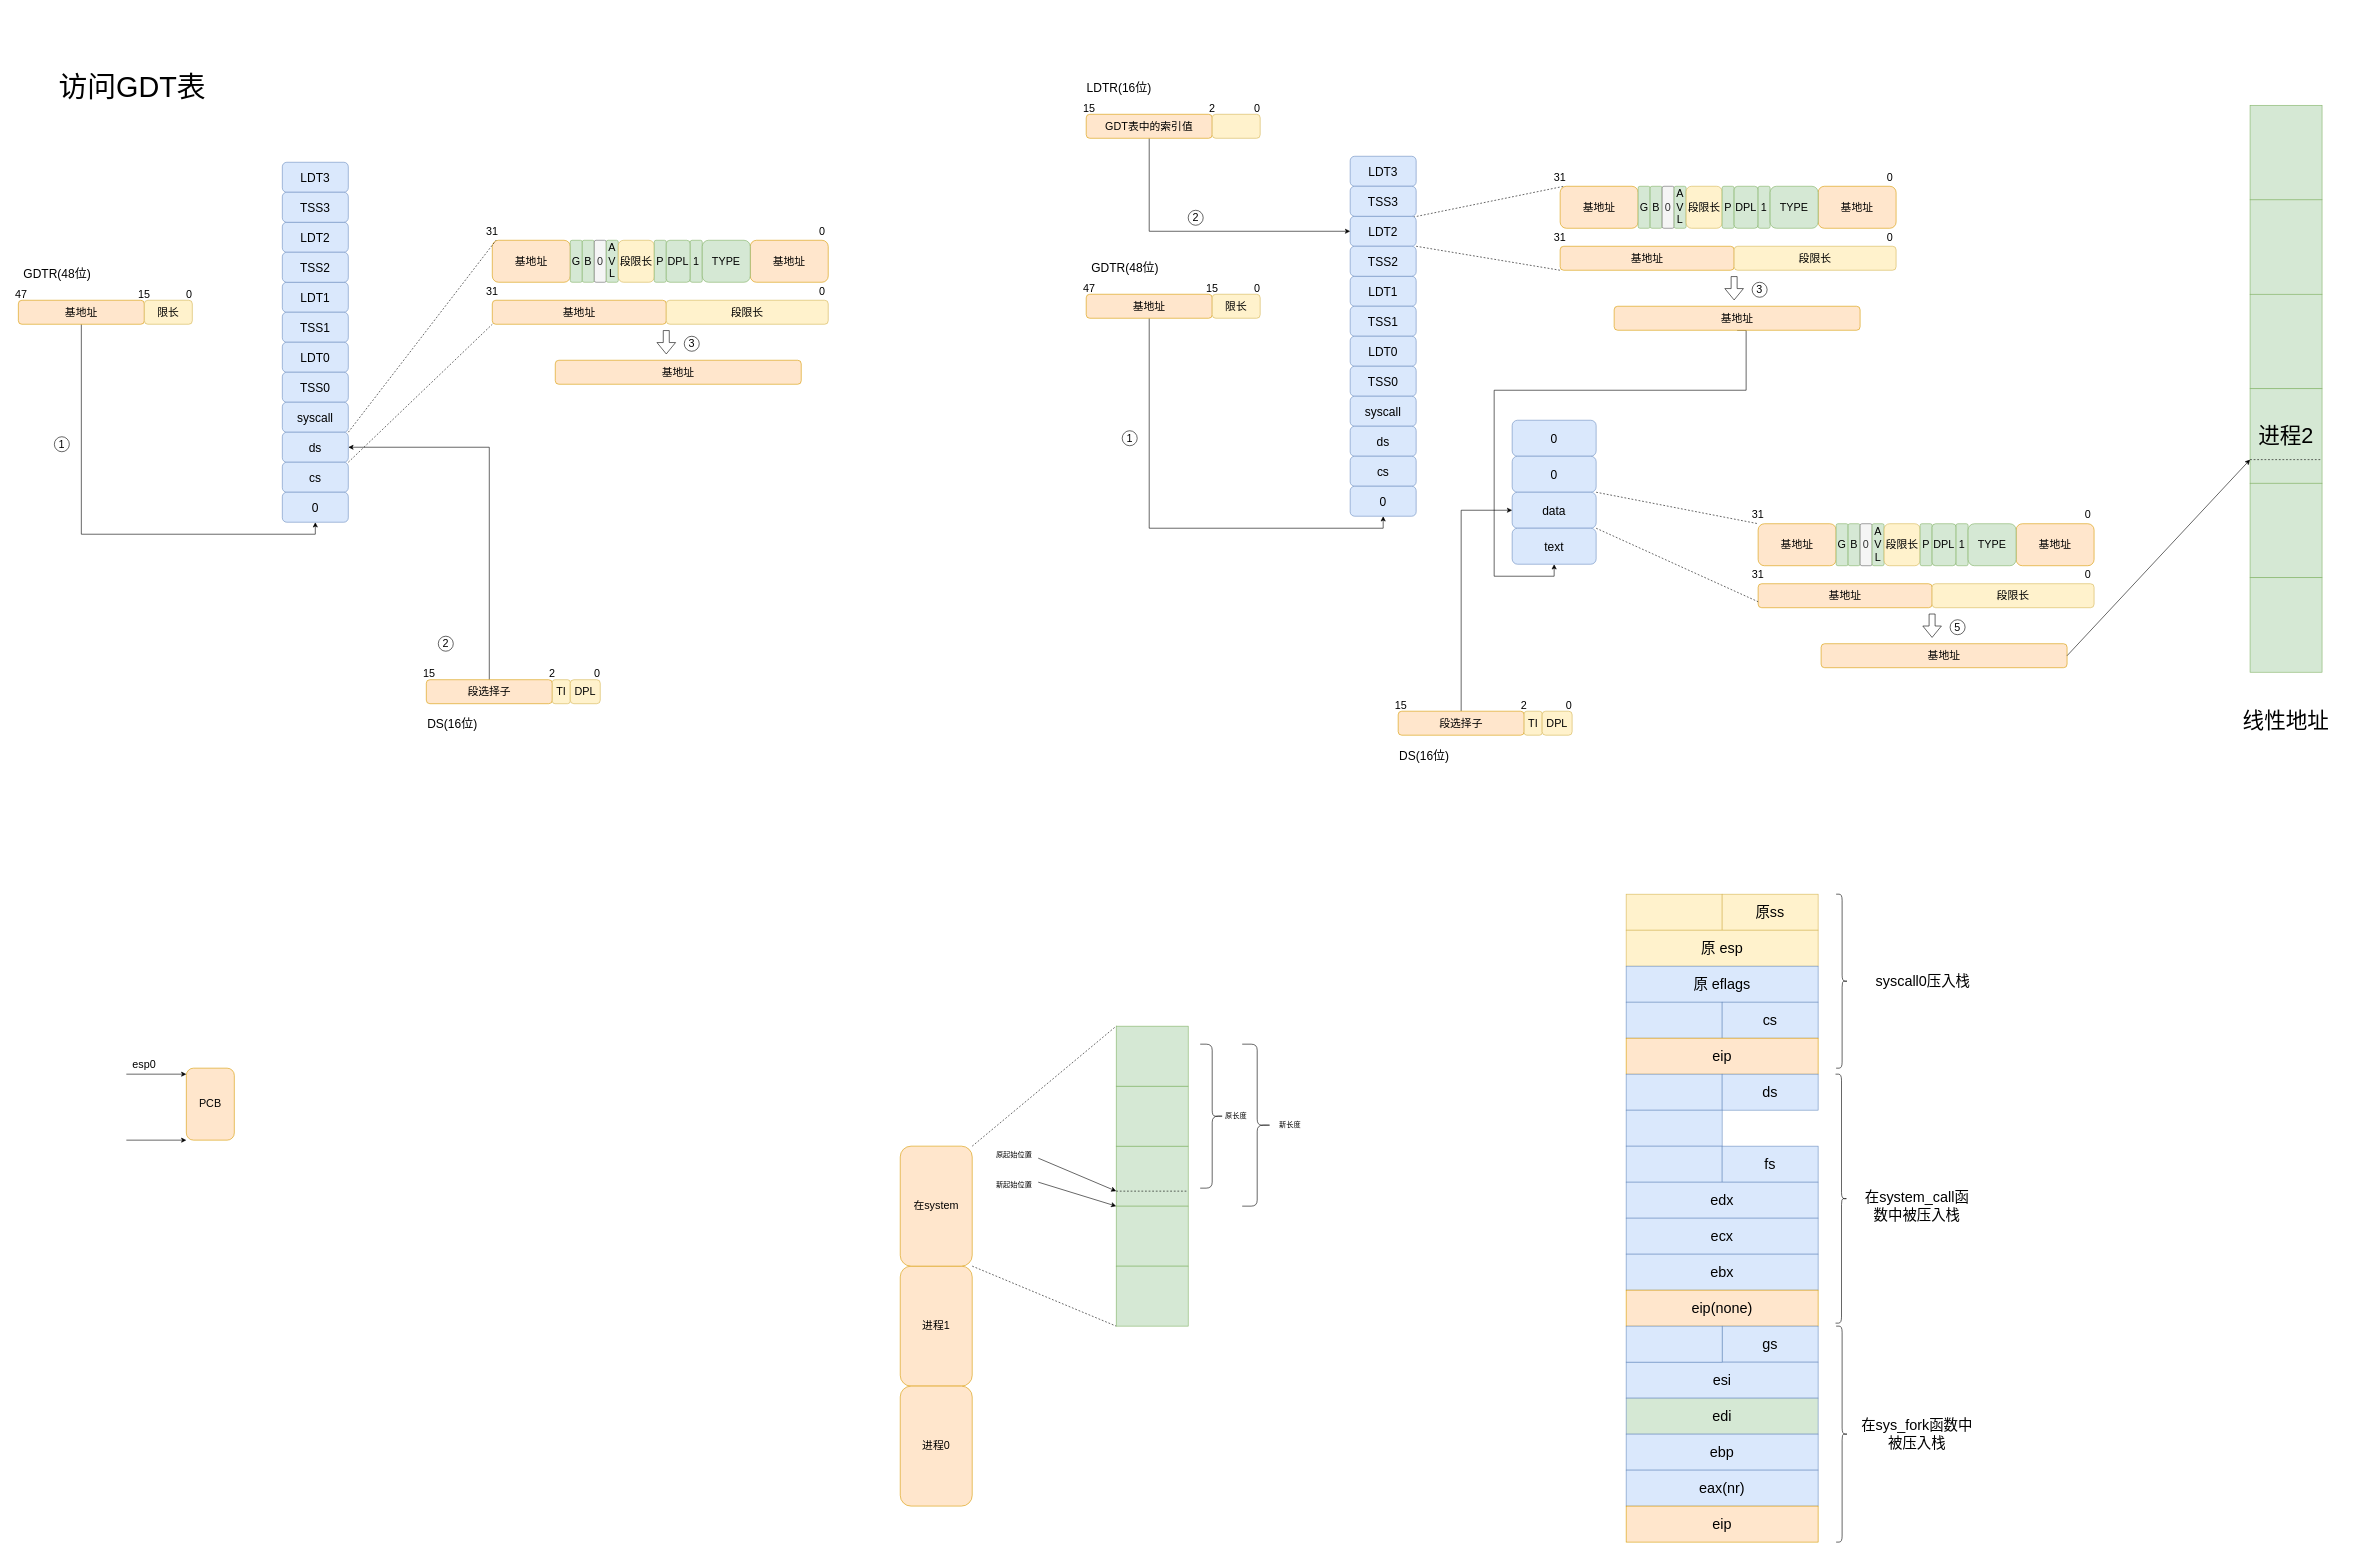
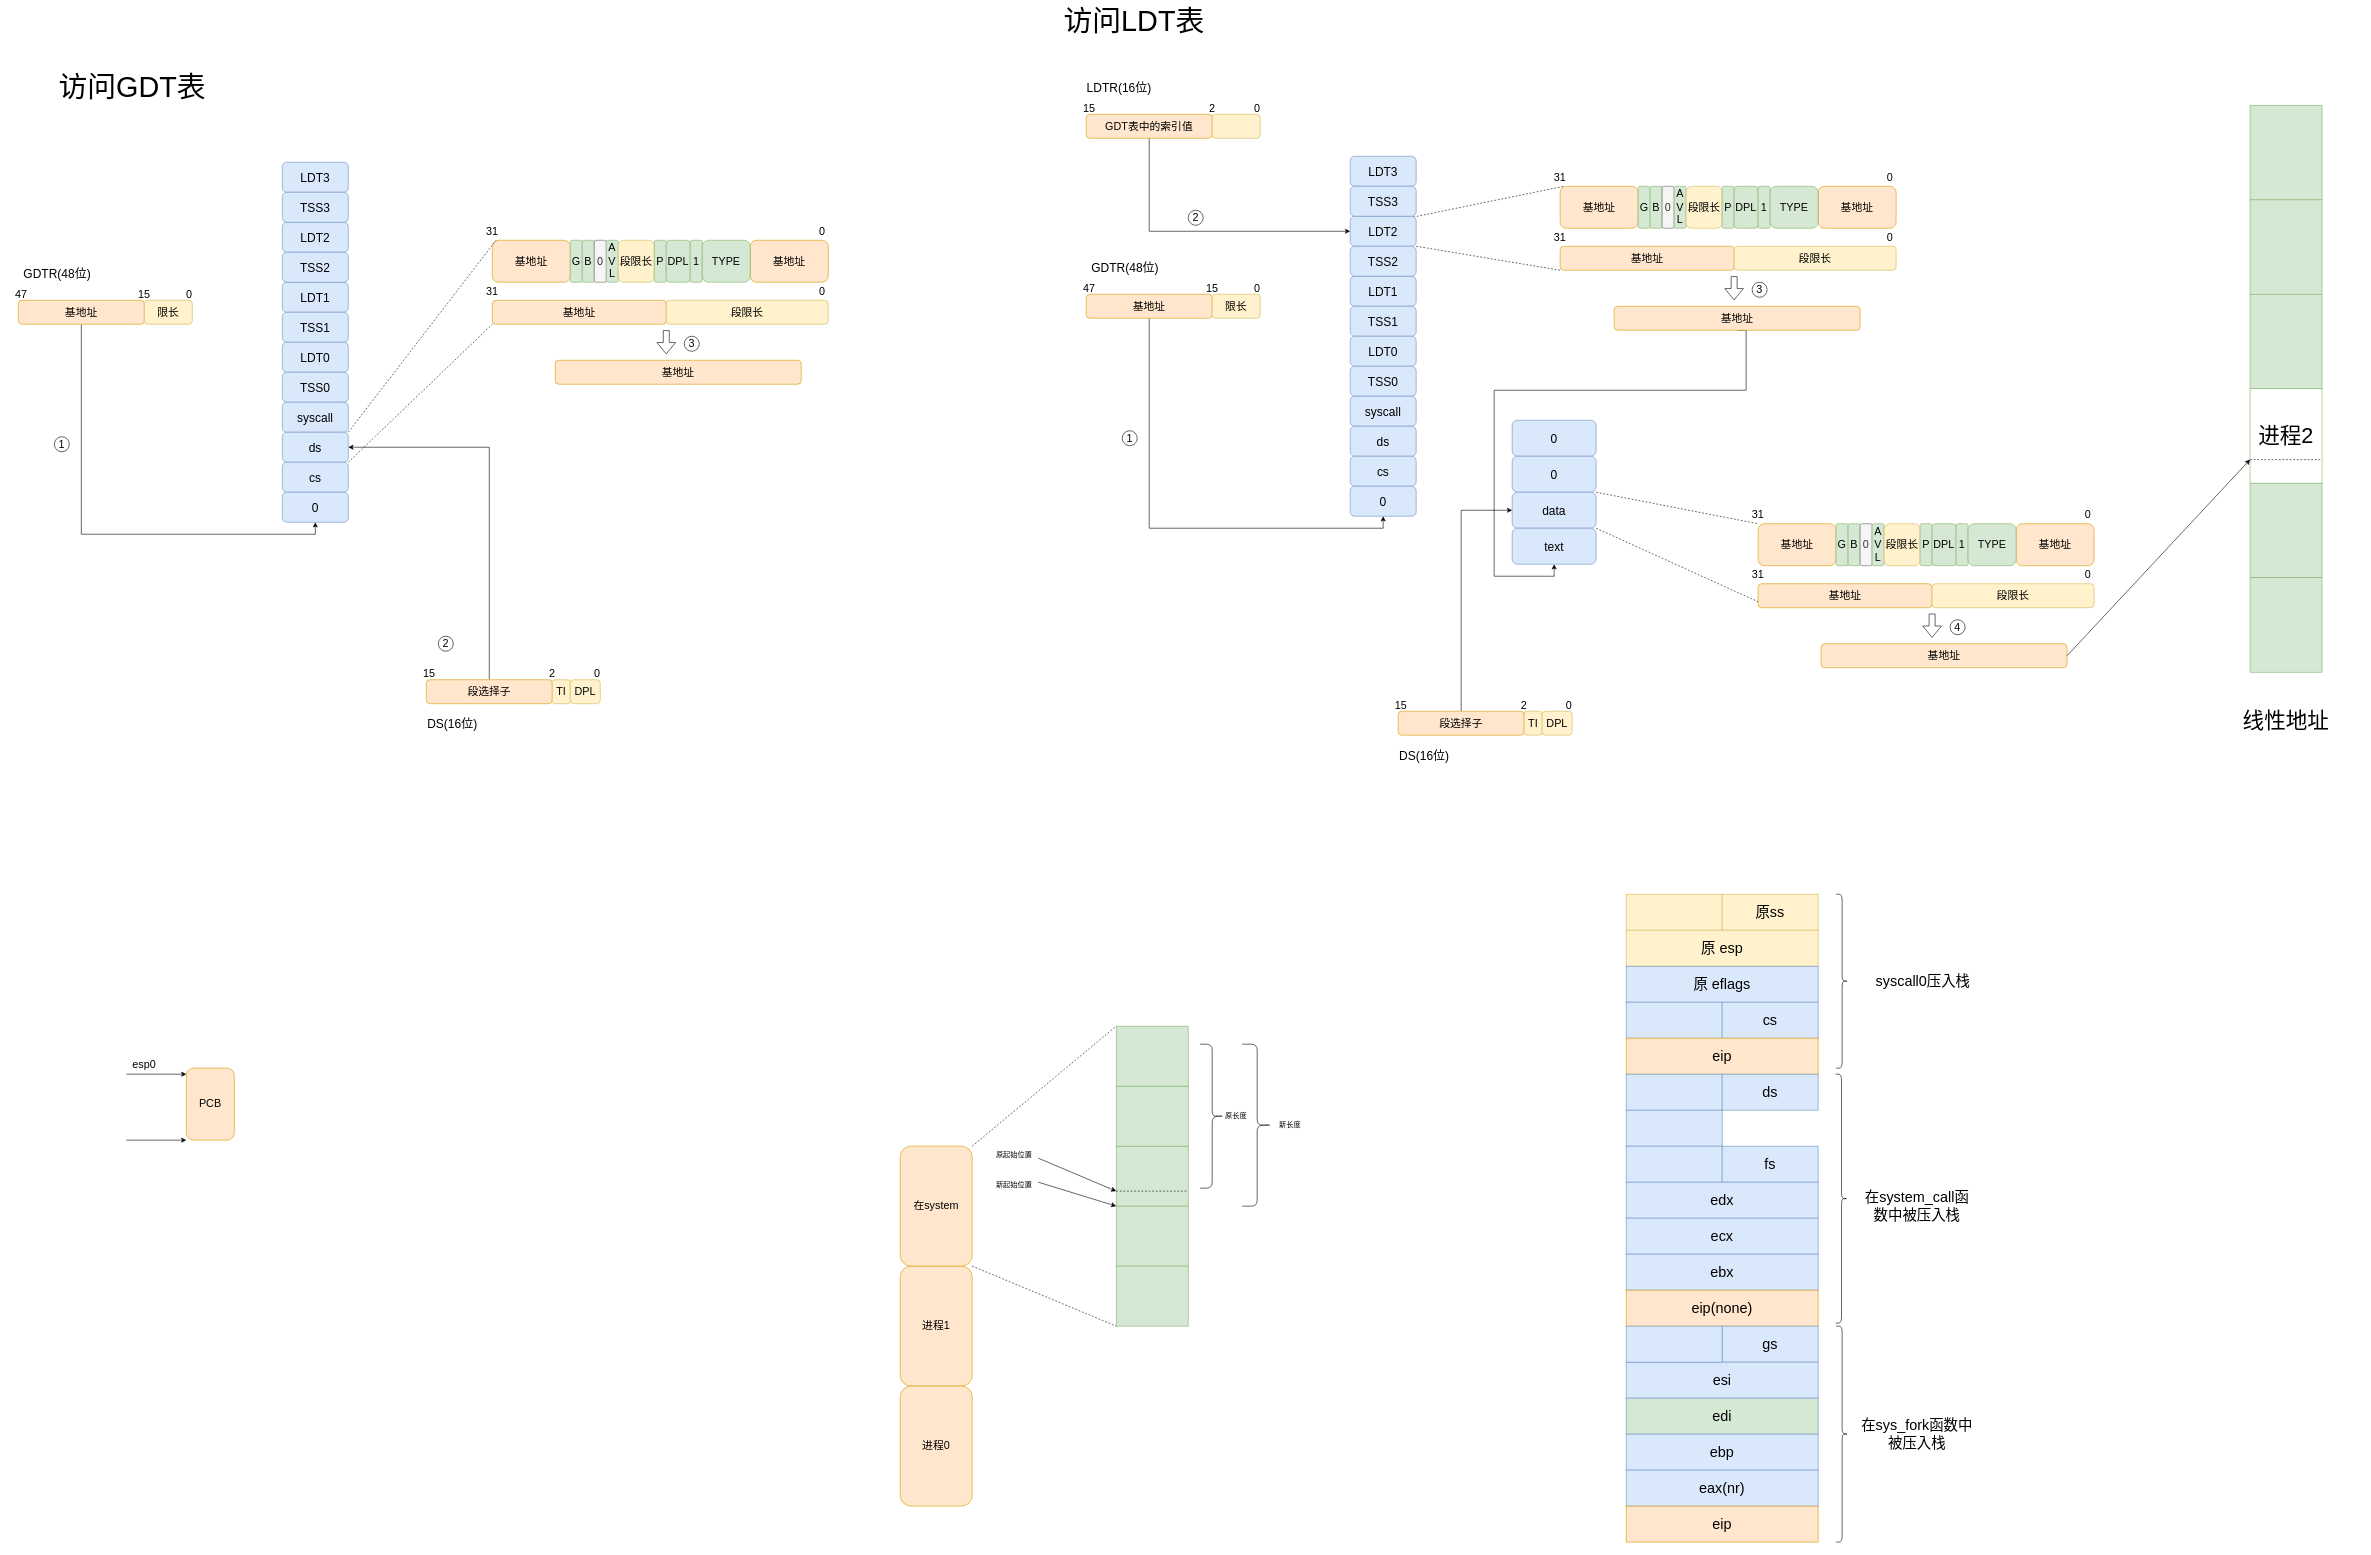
none -> (1134, 21)
(2286, 436) -> (2286, 436)
(1958, 627) -> (1958, 627)
